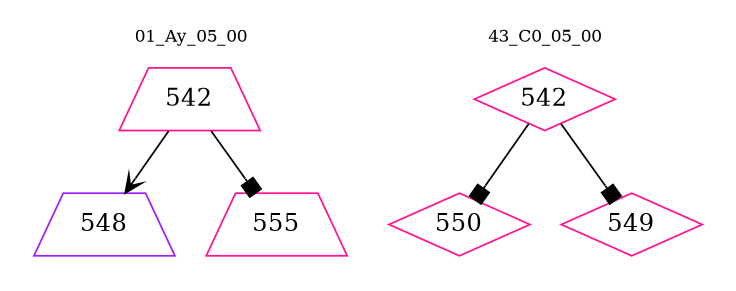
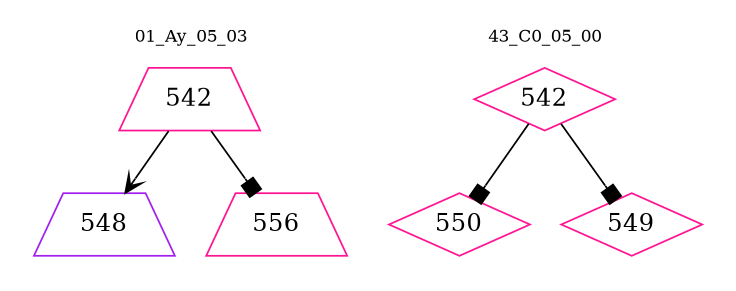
(191, 37) -> (191, 37)
(277, 224) -> (277, 224)
